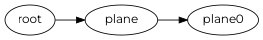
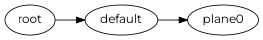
(121, 20) -> (121, 20)
